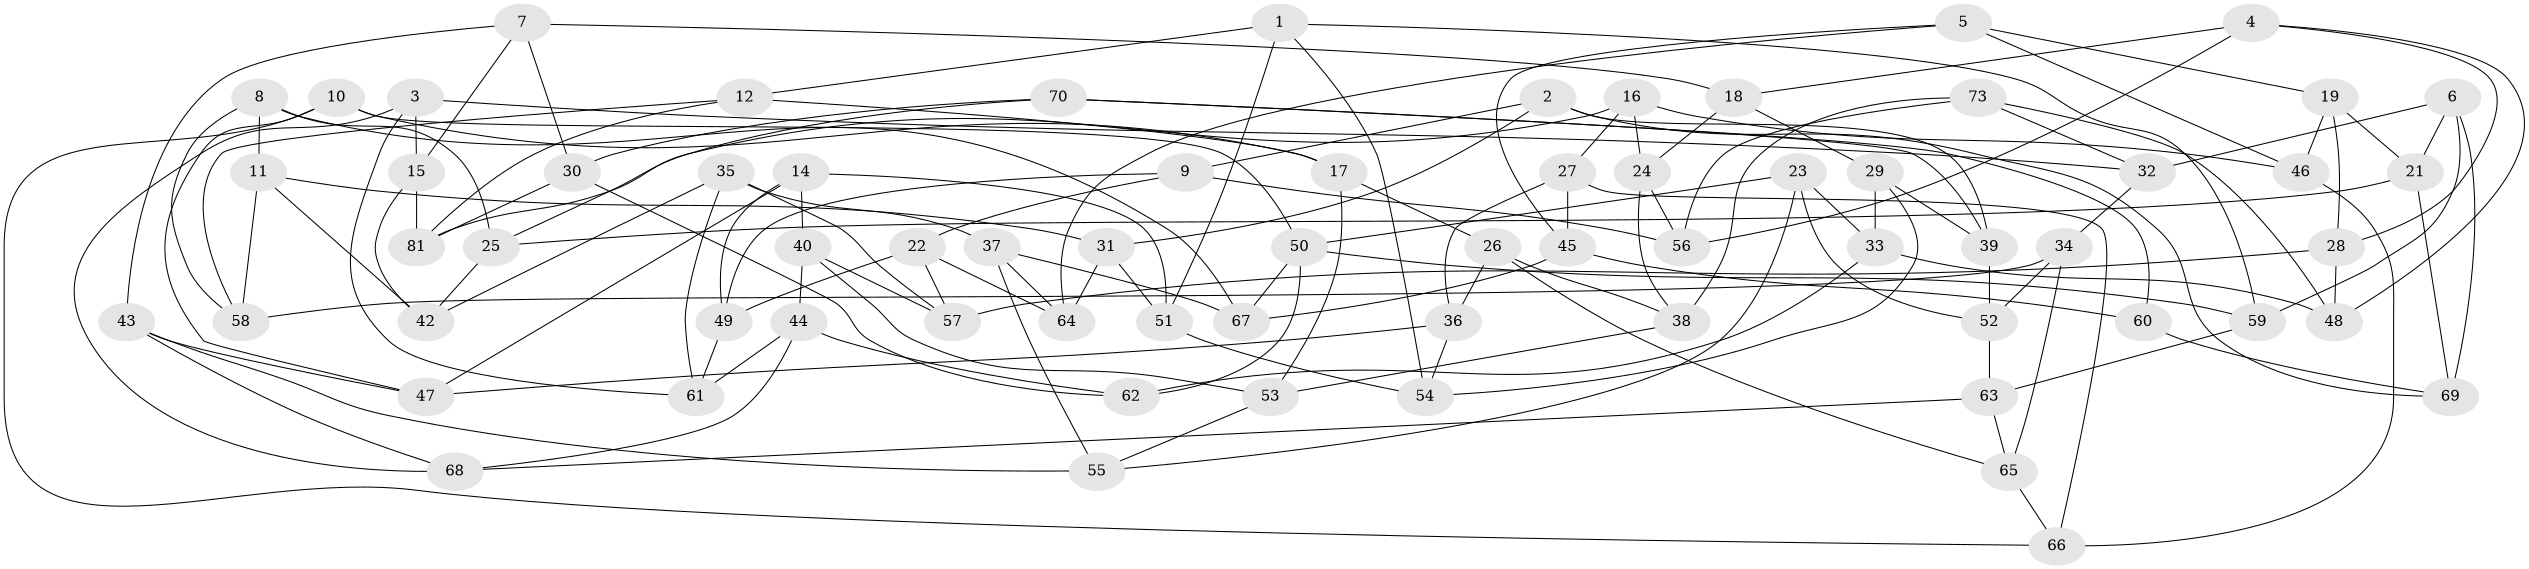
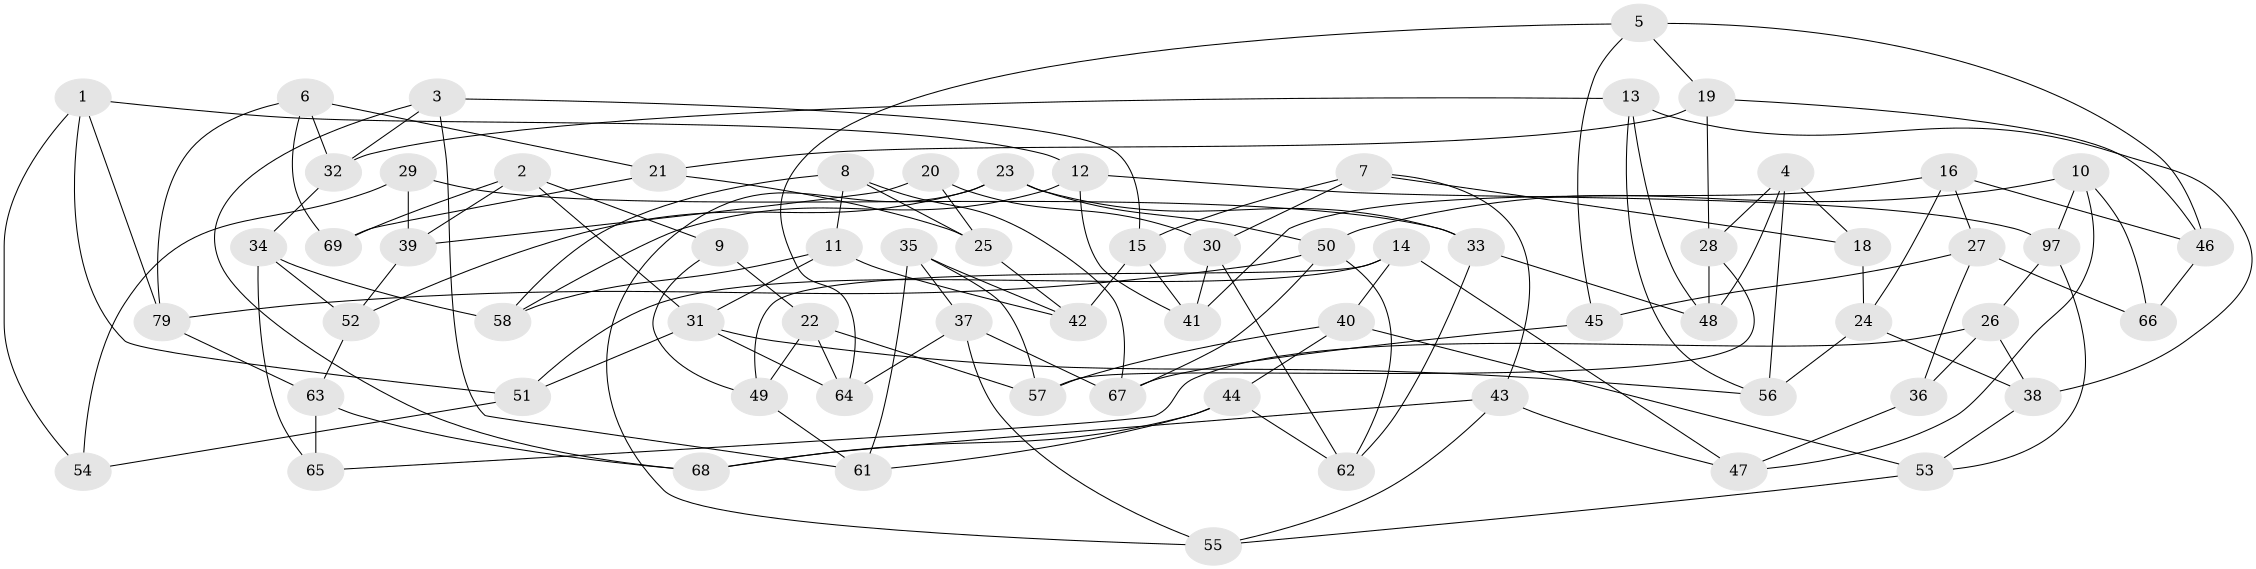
(1059, 98) -> (931, 172)
(1978, 98) -> (1631, 98)
(1804, 135) -> none
(1339, 172) -> (2052, 247)
(1435, 206) -> (1077, 368)
(417, 247) -> (1193, 322)
(2143, 322) -> none
(2258, 322) -> (162, 322)
(1439, 359) -> none
(2033, 509) -> none
